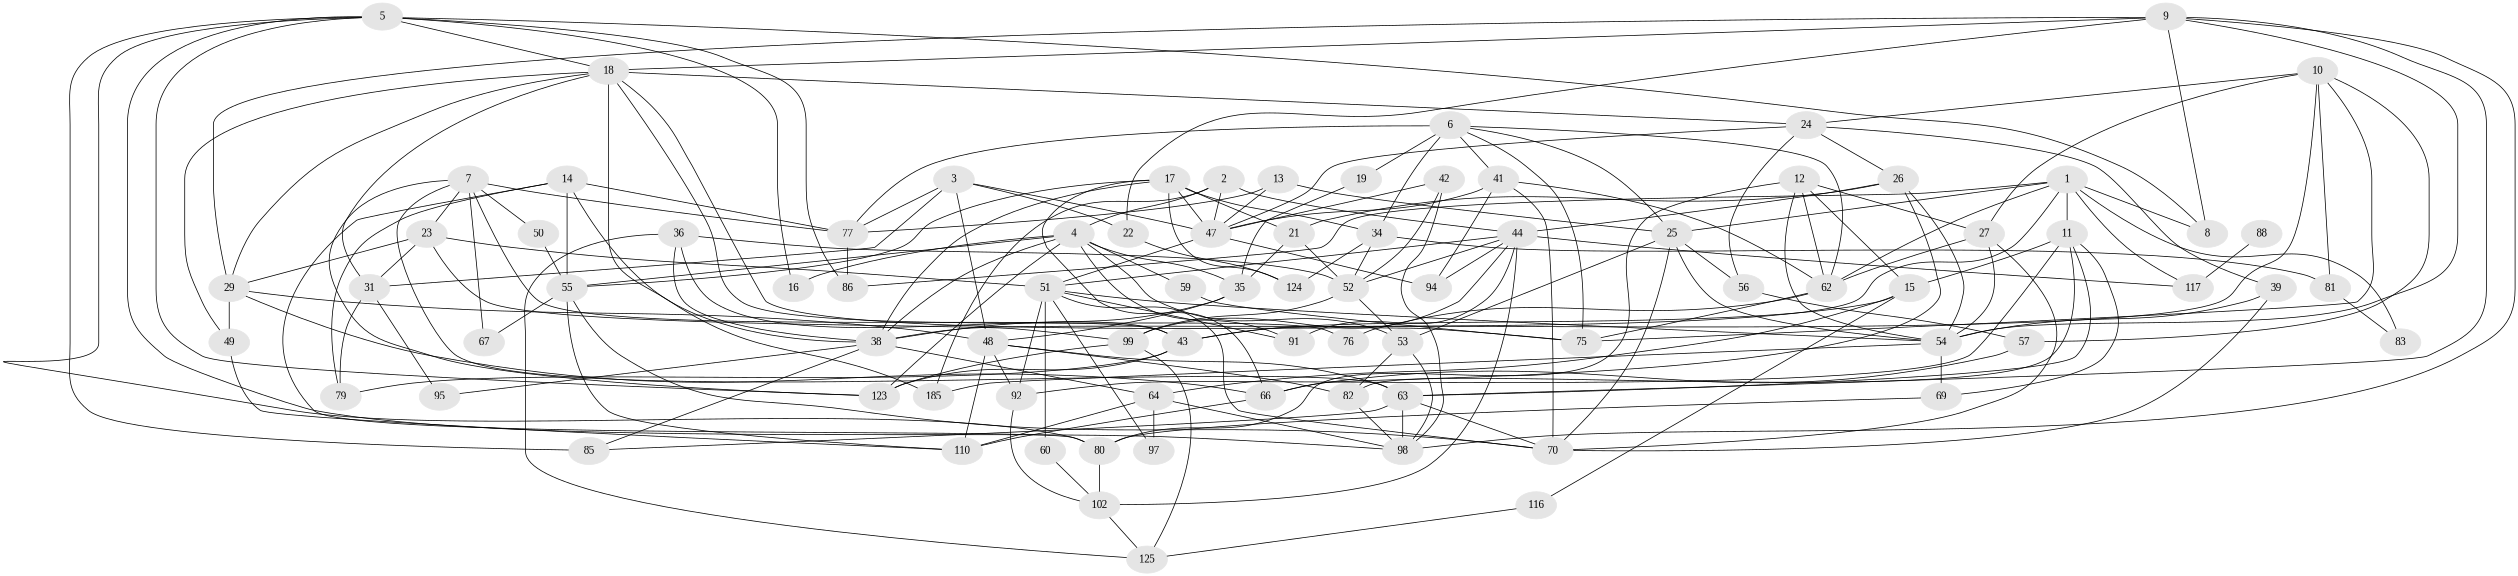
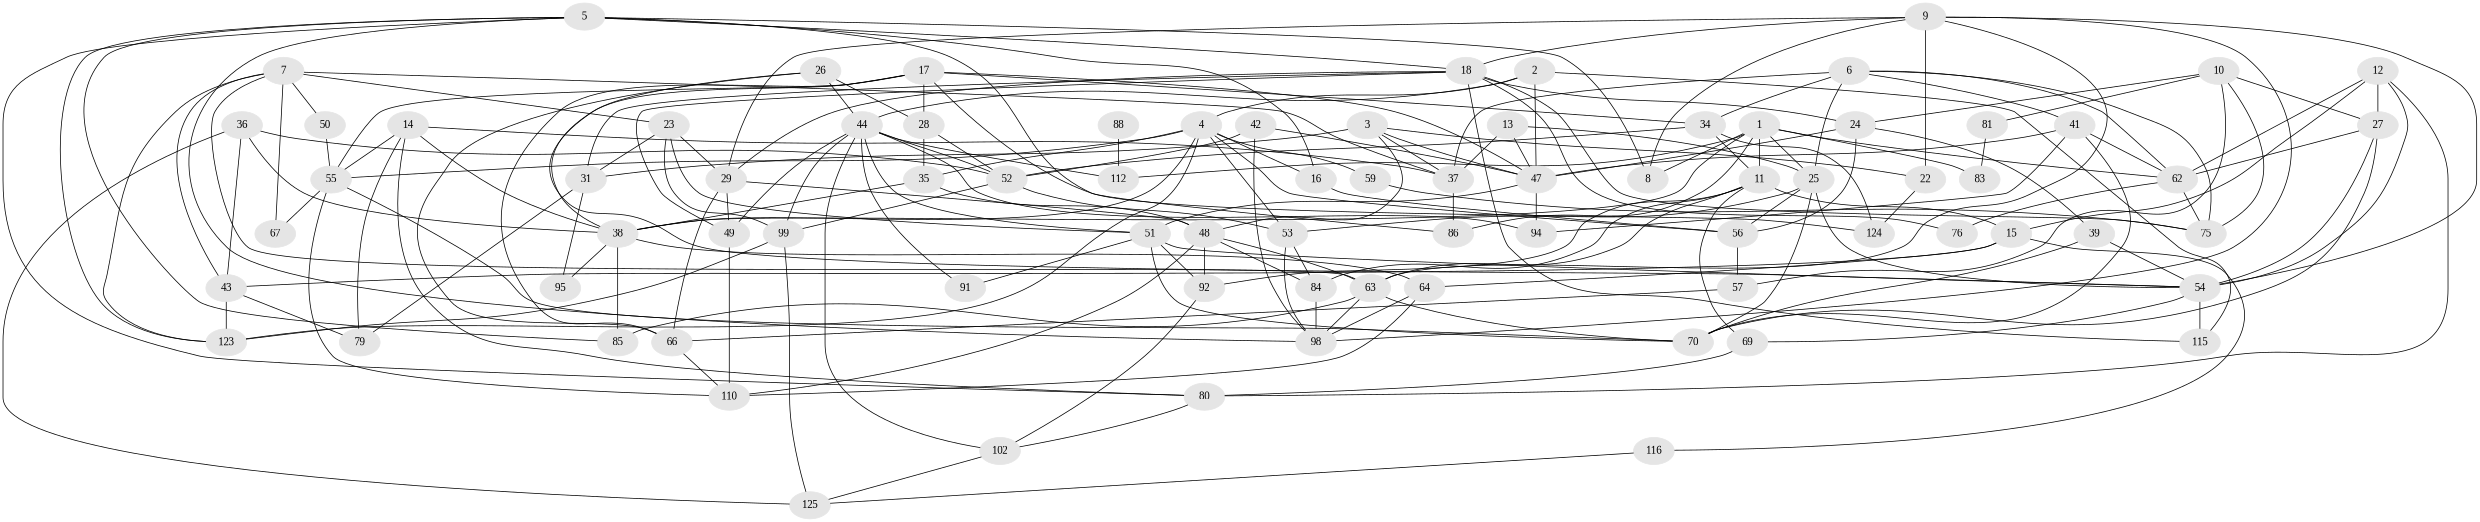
(1852, 152) -> none
none -> (788, 172)
(1361, 179) -> none
none -> (1524, 214)
(848, 234) -> (1453, 179)
(1294, 234) -> (924, 125)
(1857, 250) -> (1732, 152)
(2193, 288) -> (1118, 179)
(1122, 293) -> (1456, 211)
(1743, 327) -> none
(934, 397) -> (2200, 342)
(1348, 397) -> (1316, 288)
(1045, 451) -> none
(1154, 451) -> none
